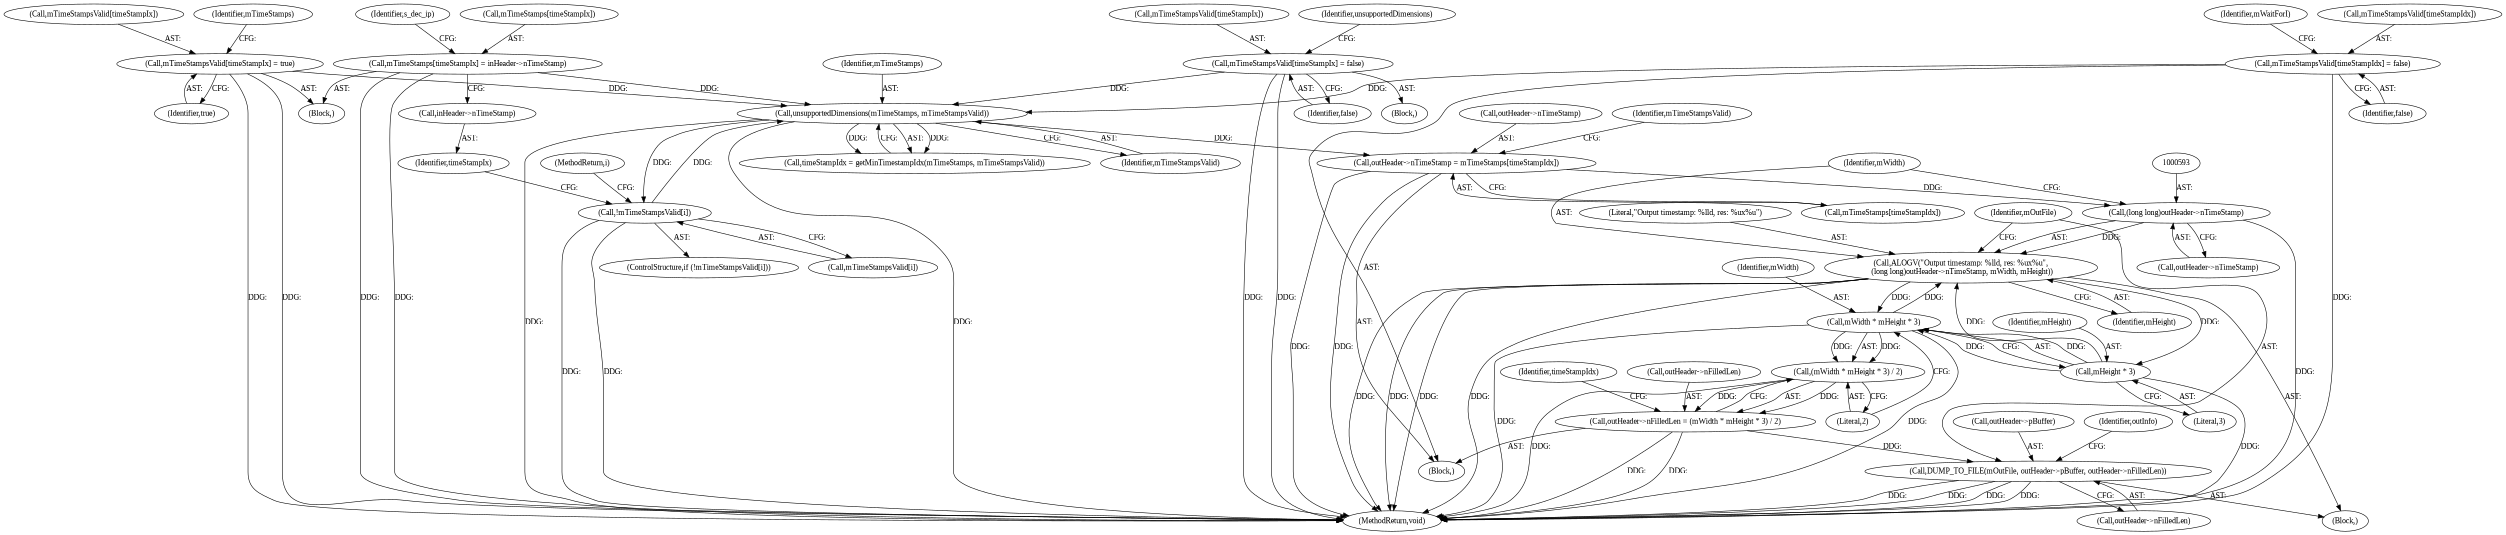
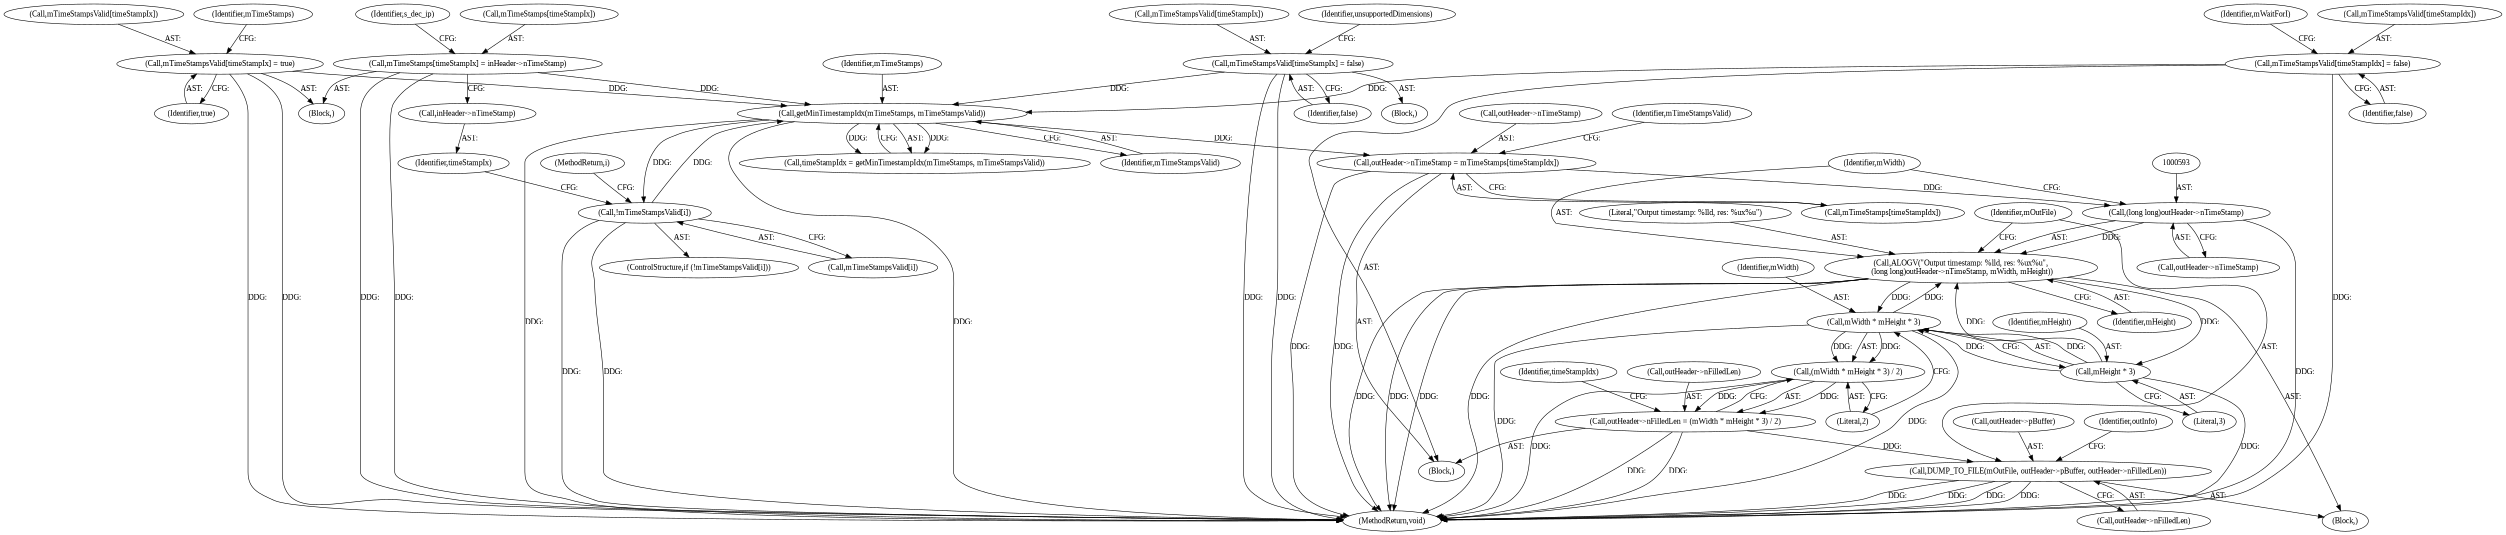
(882, 114) -> (882, 114)
